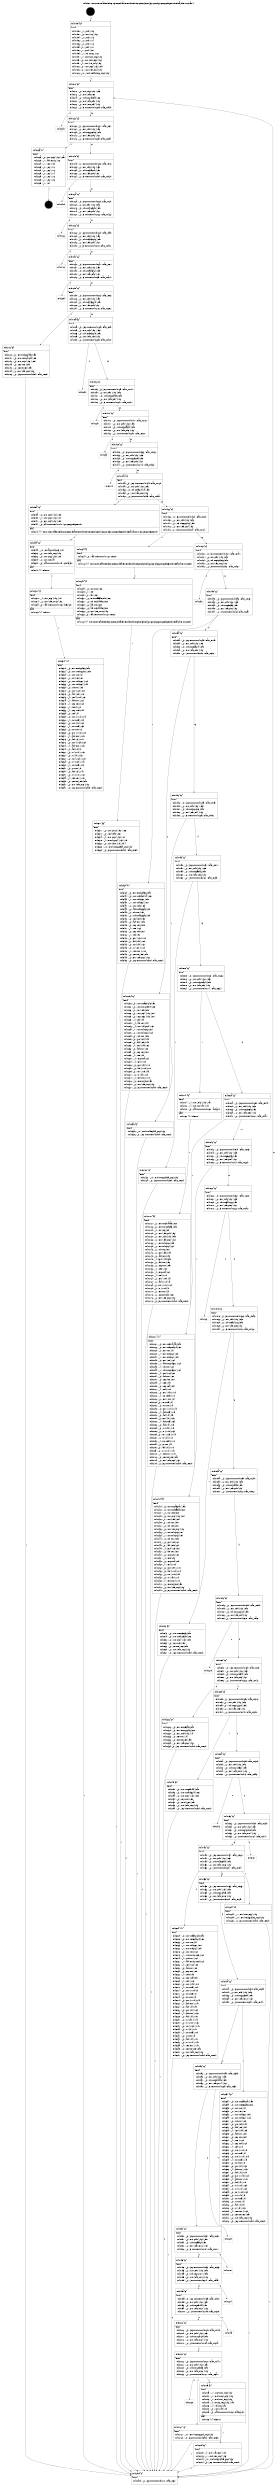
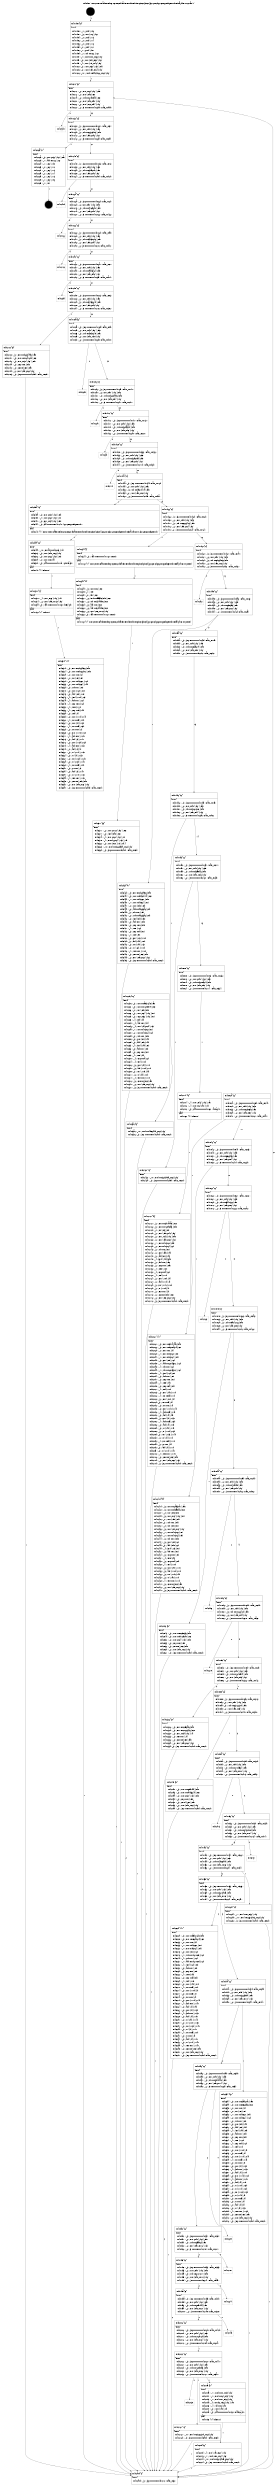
(167, 824) -> none
(224, 1042) -> none
none -> (209, 1609)
(188, 1897) -> (215, 1914)
